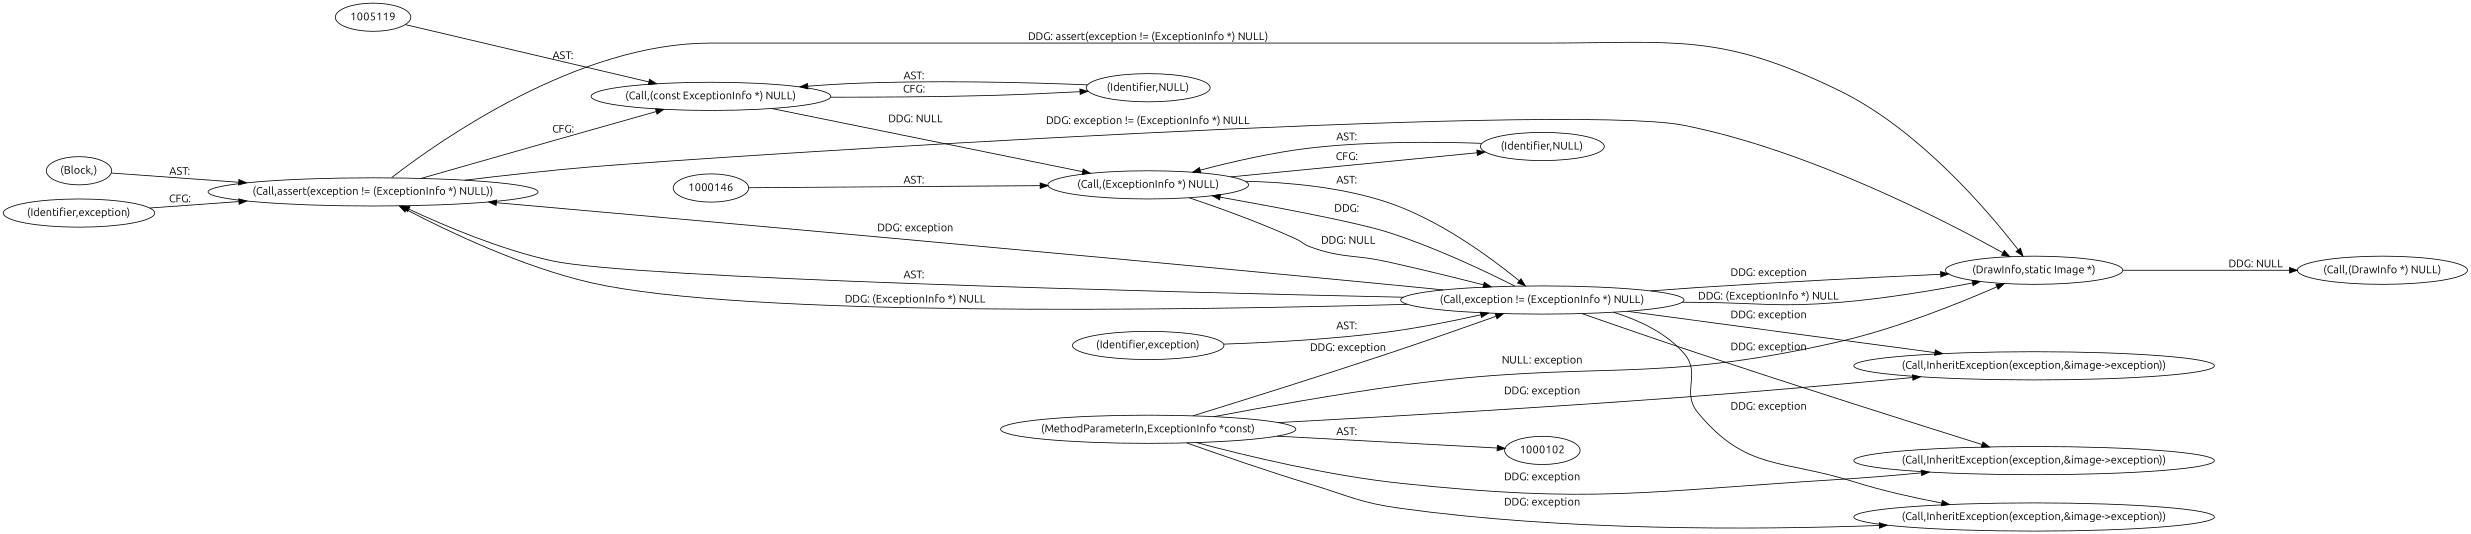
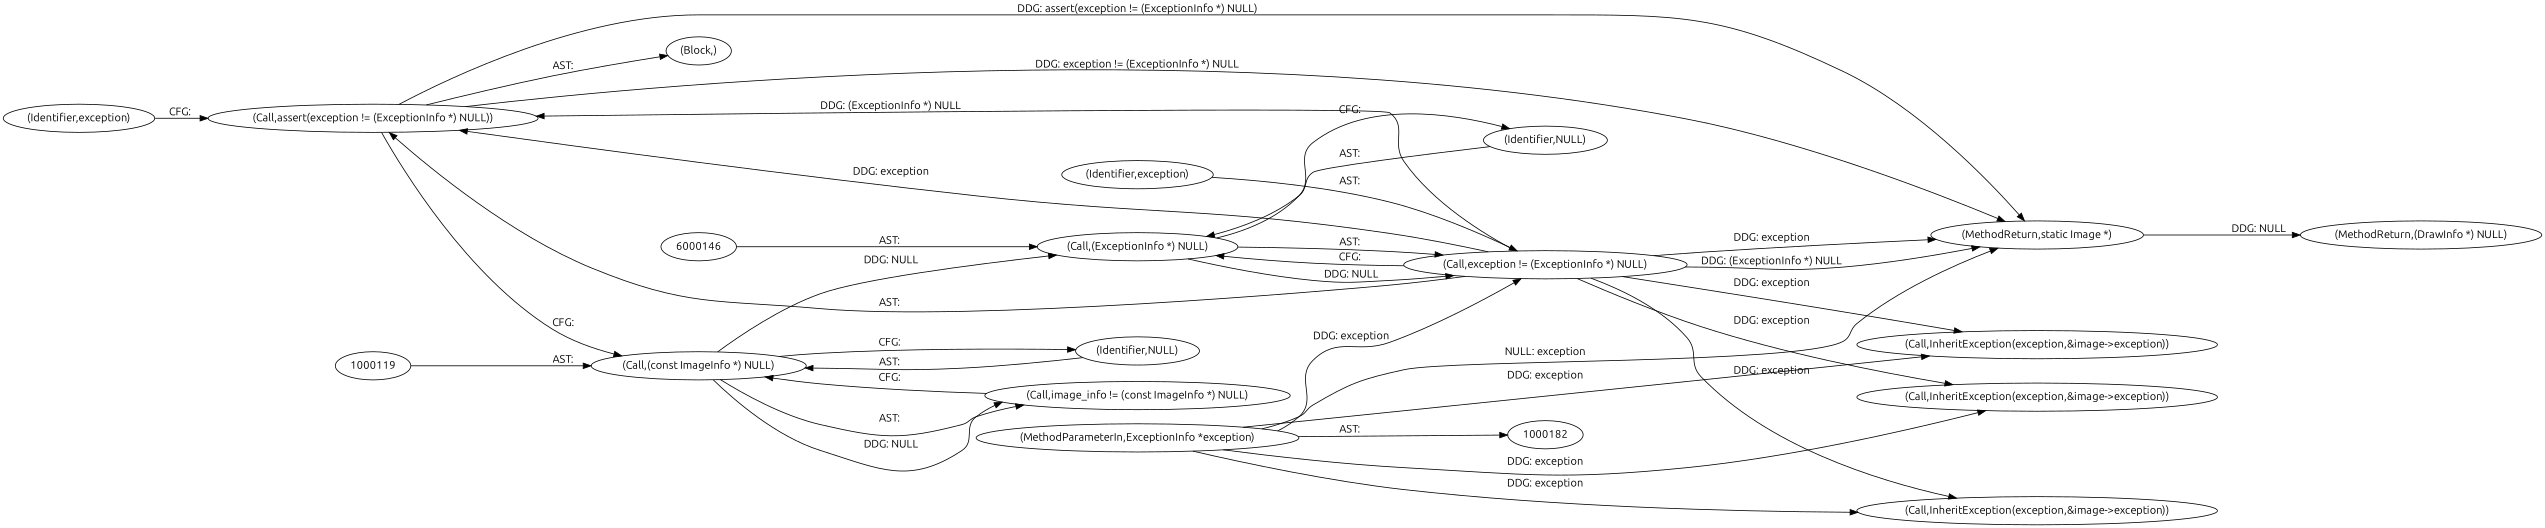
(373, 17) -> (373, 366)
(711, 96) -> (699, 366)
(175, 178) -> (542, 78)
(711, 188) -> (699, 247)
(1348, 209) -> (1351, 257)
(2034, 270) -> (2037, 235)
(2382, 270) -> (2421, 235)
none -> (1138, 396)
(1148, 429) -> (1138, 438)
(1542, 450) -> (1545, 435)
